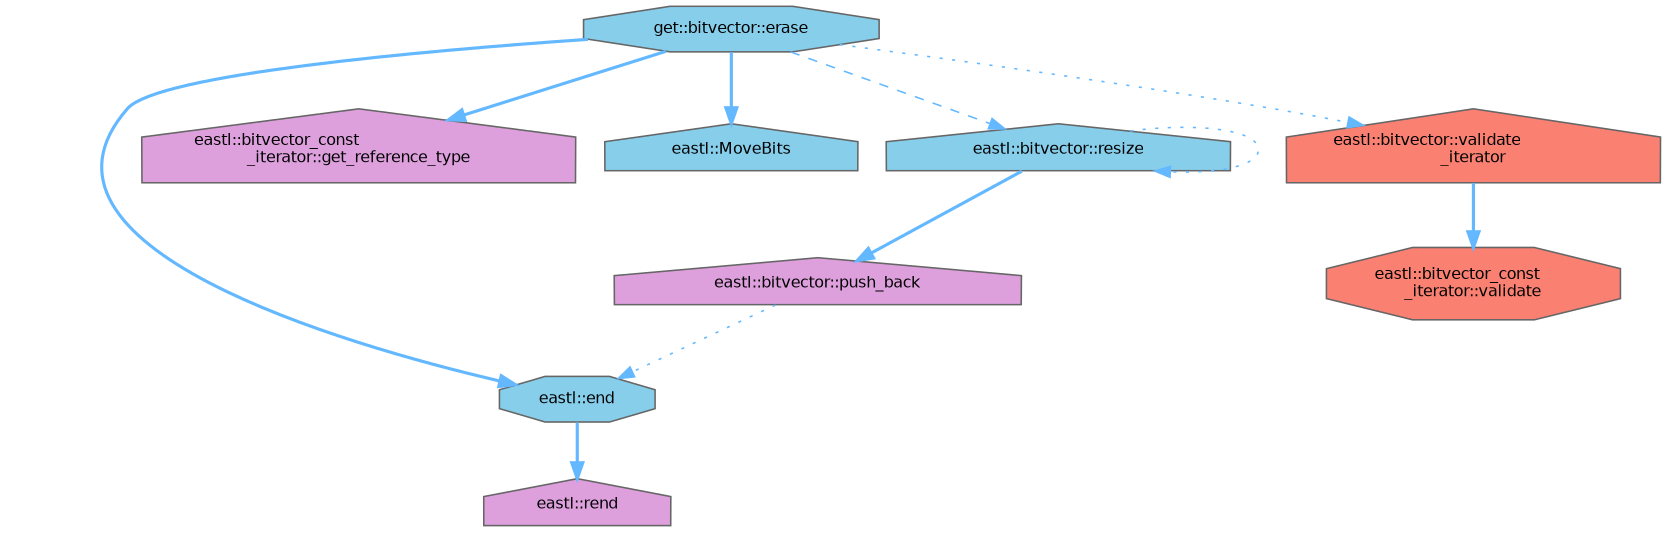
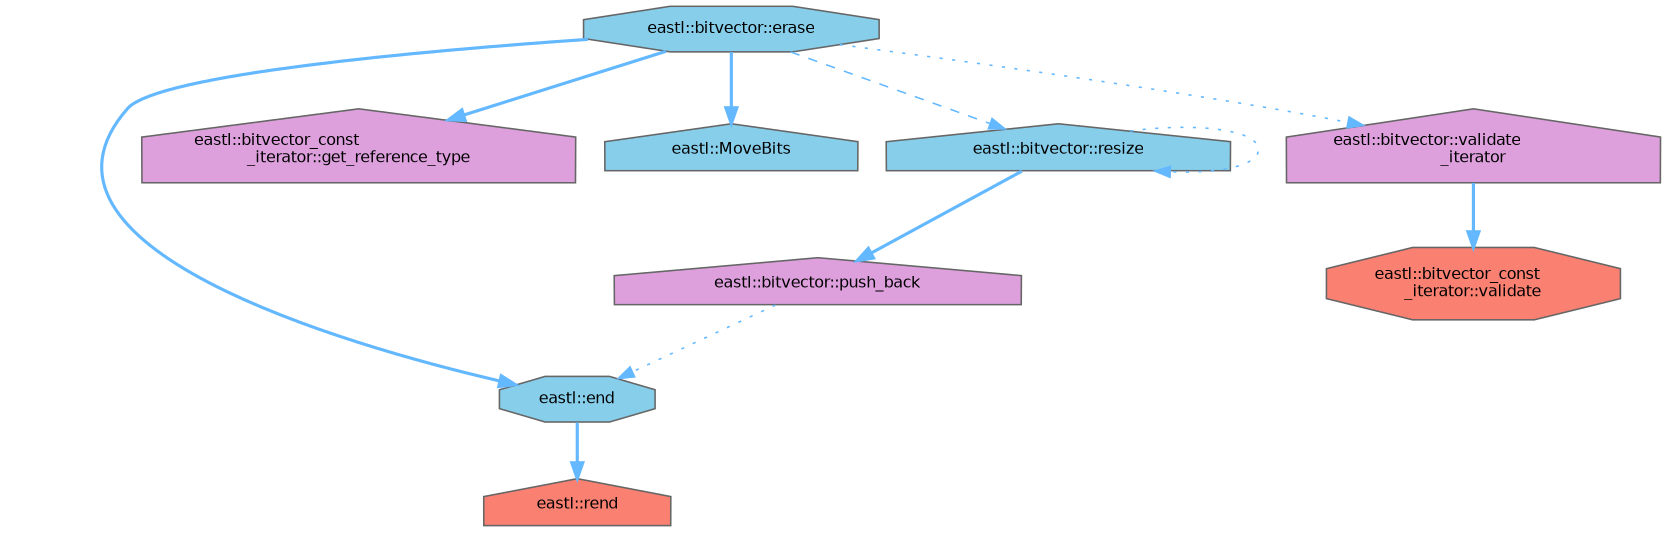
(731, 29) -> (731, 29)
(1473, 150) -> (1473, 150)
(577, 505) -> (577, 505)
